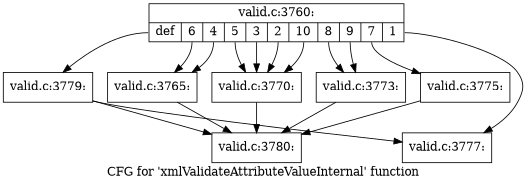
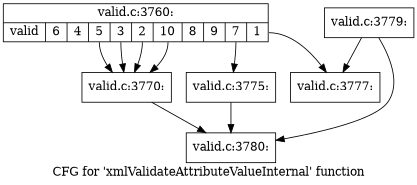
(165, 32) -> (24, 32)
(106, 43) -> none
(152, 87) -> none
(361, 87) -> none
